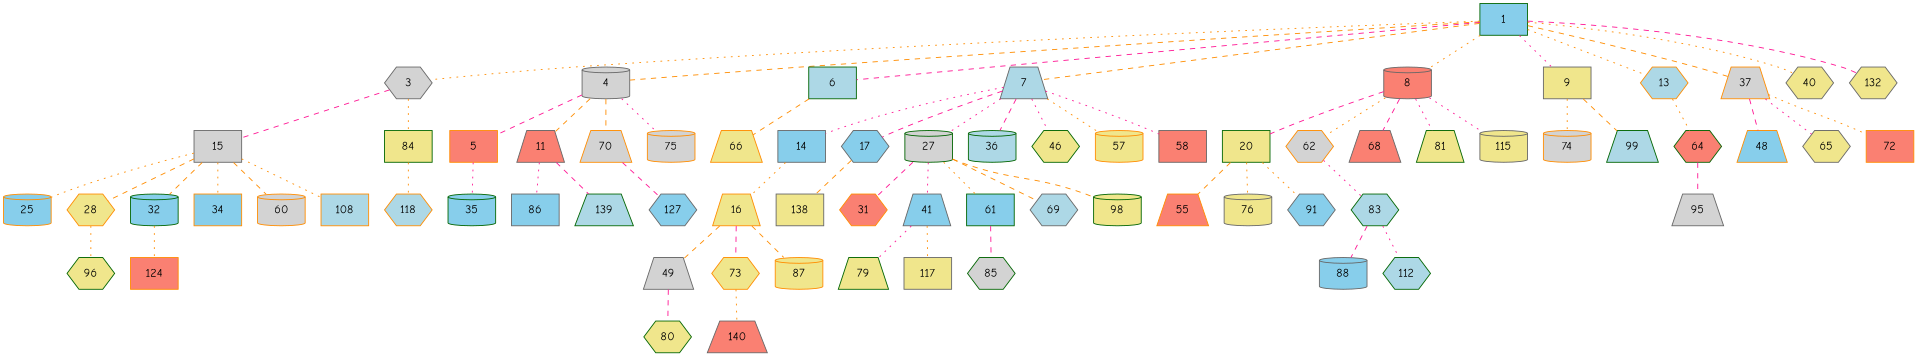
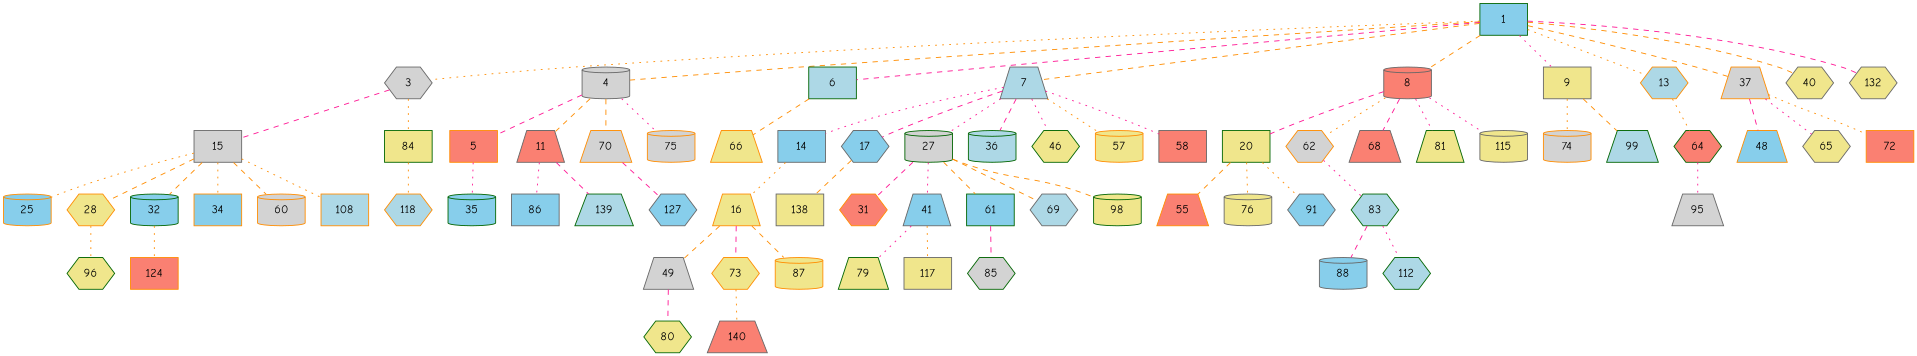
(1662, 40) -> (1662, 40)
(1455, 52) -> (1455, 52)
(959, 178) -> (959, 178)
(1698, 178) -> (1698, 178)
